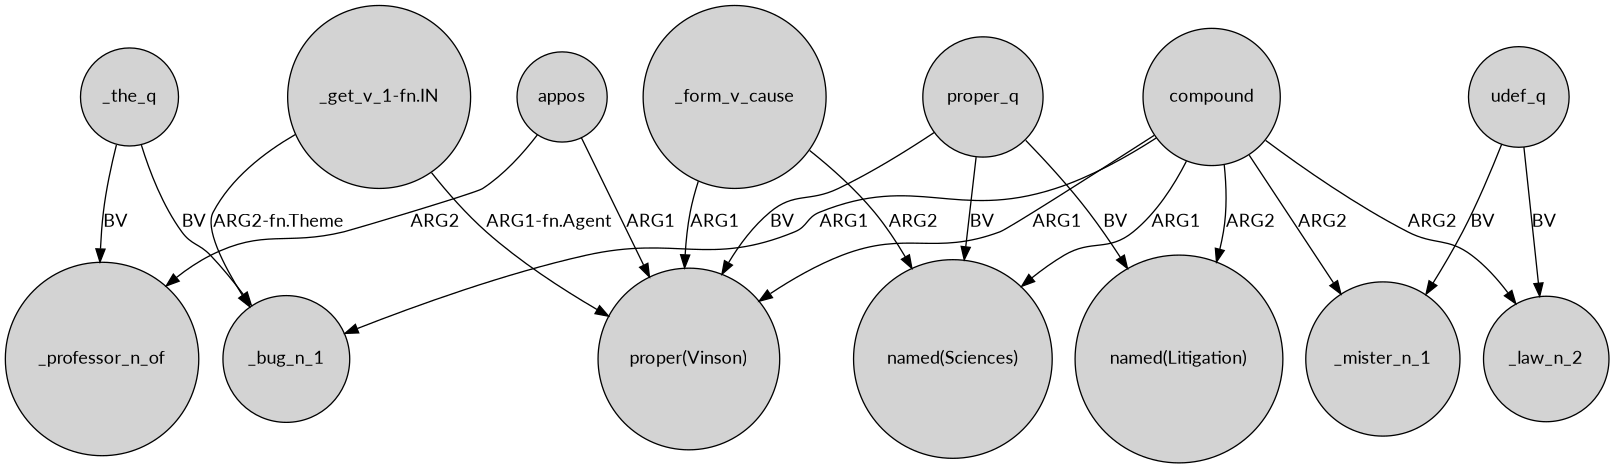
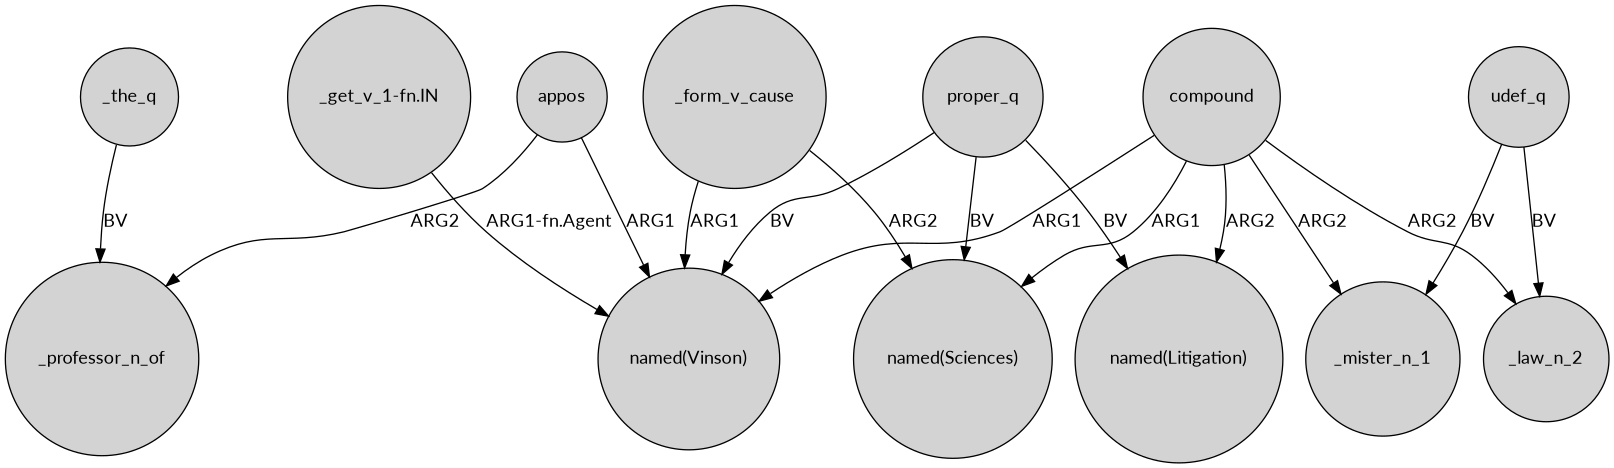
(286, 359) -> none
(689, 359) -> (689, 359)
